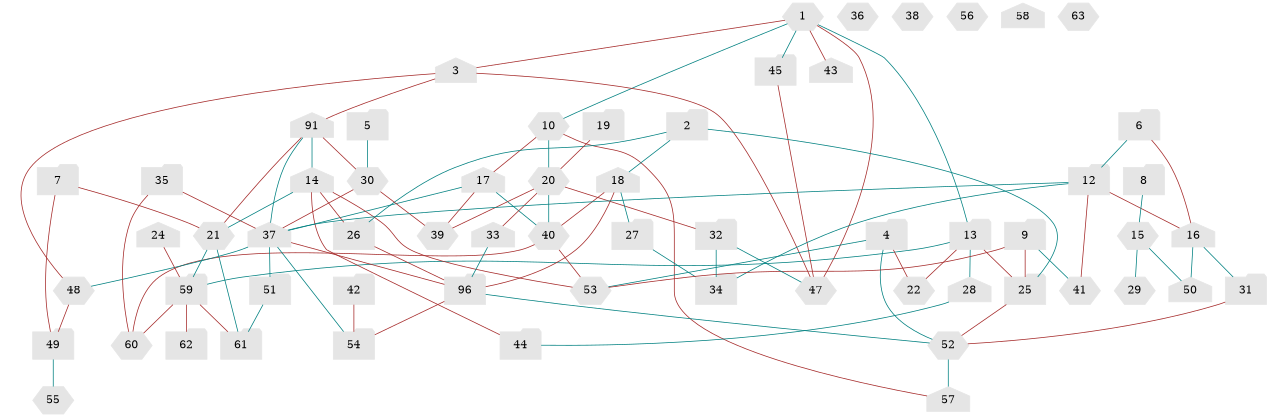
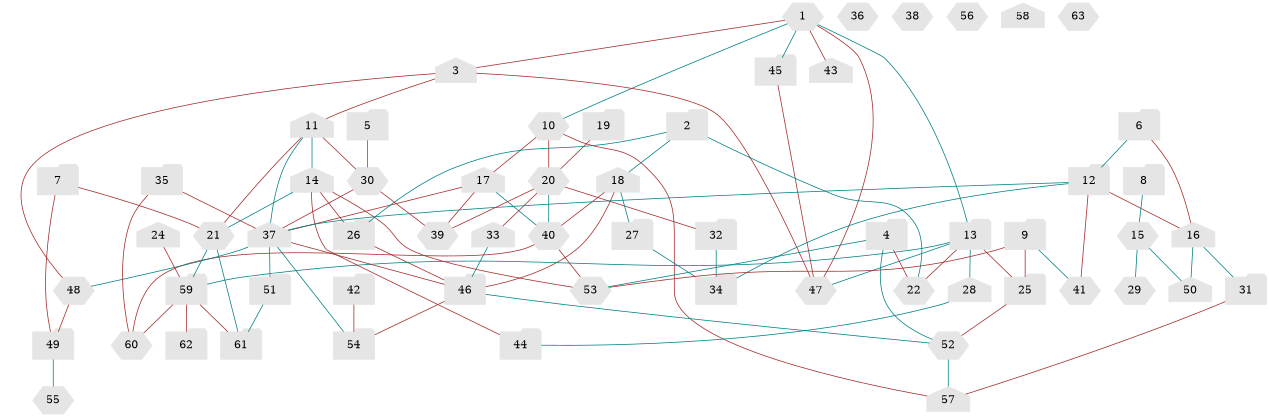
(312, 126) -> (312, 126)
(549, 154) -> (549, 154)
(916, 164) -> (837, 196)
(375, 209) -> (375, 209)
(769, 265) -> (891, 264)
(465, 291) -> (465, 291)
(1098, 330) -> (1096, 351)
